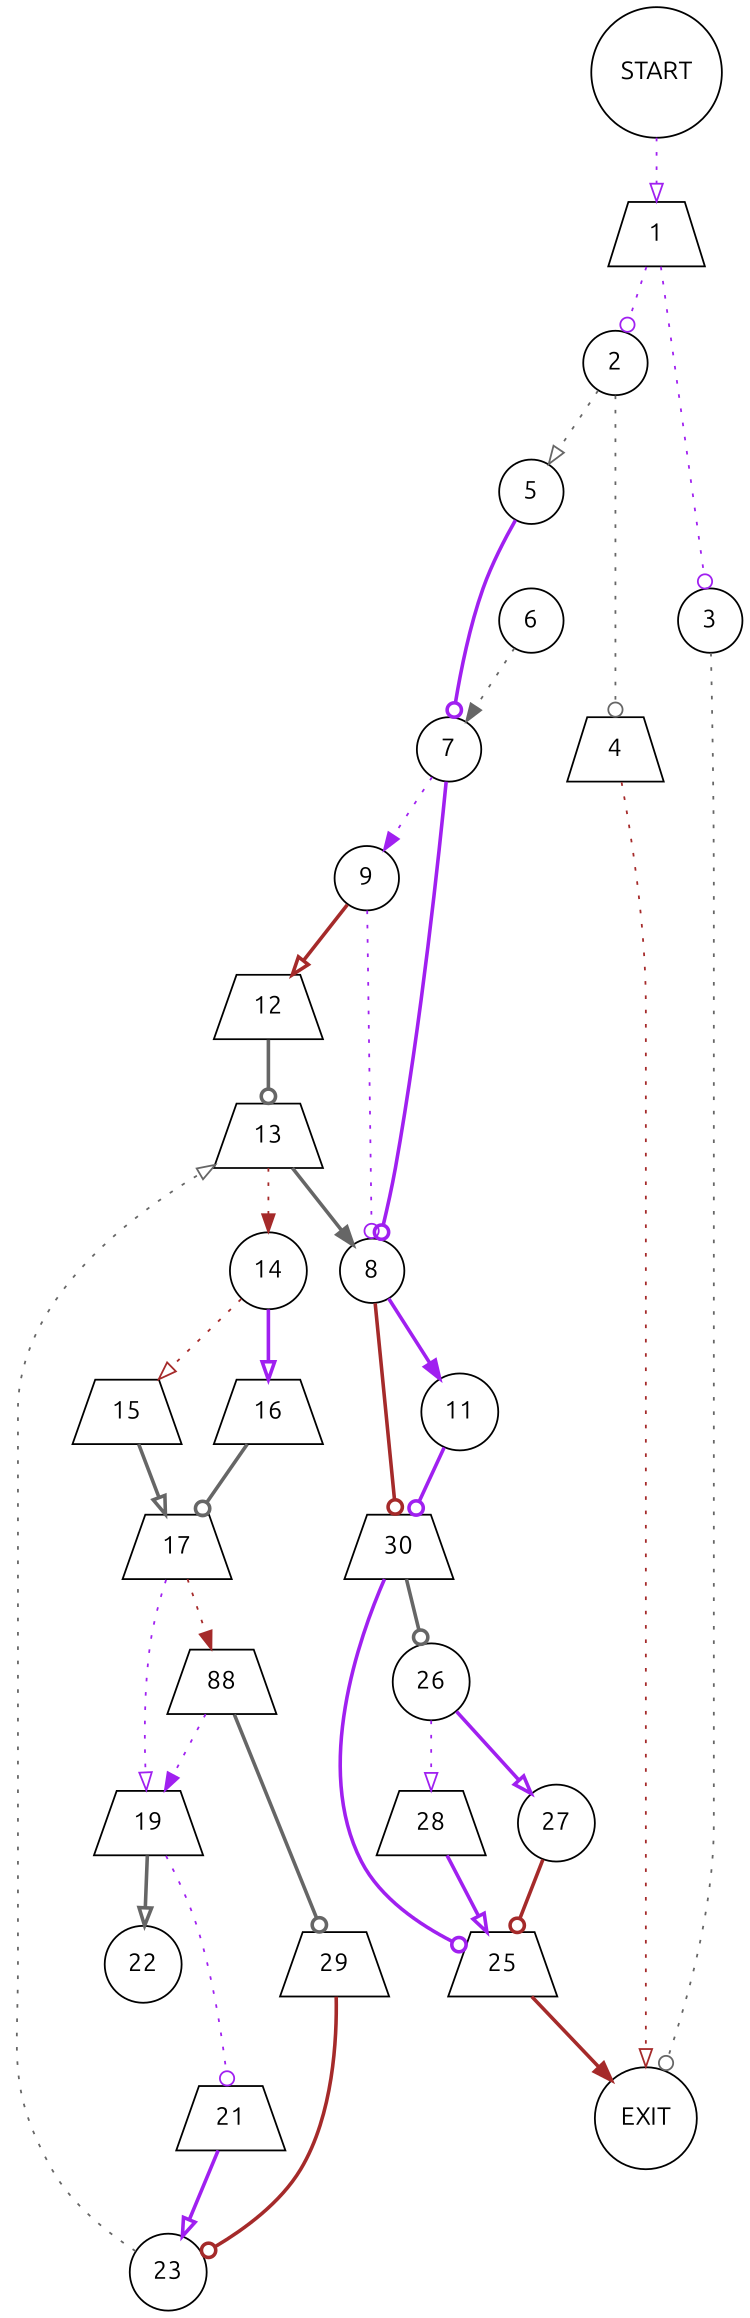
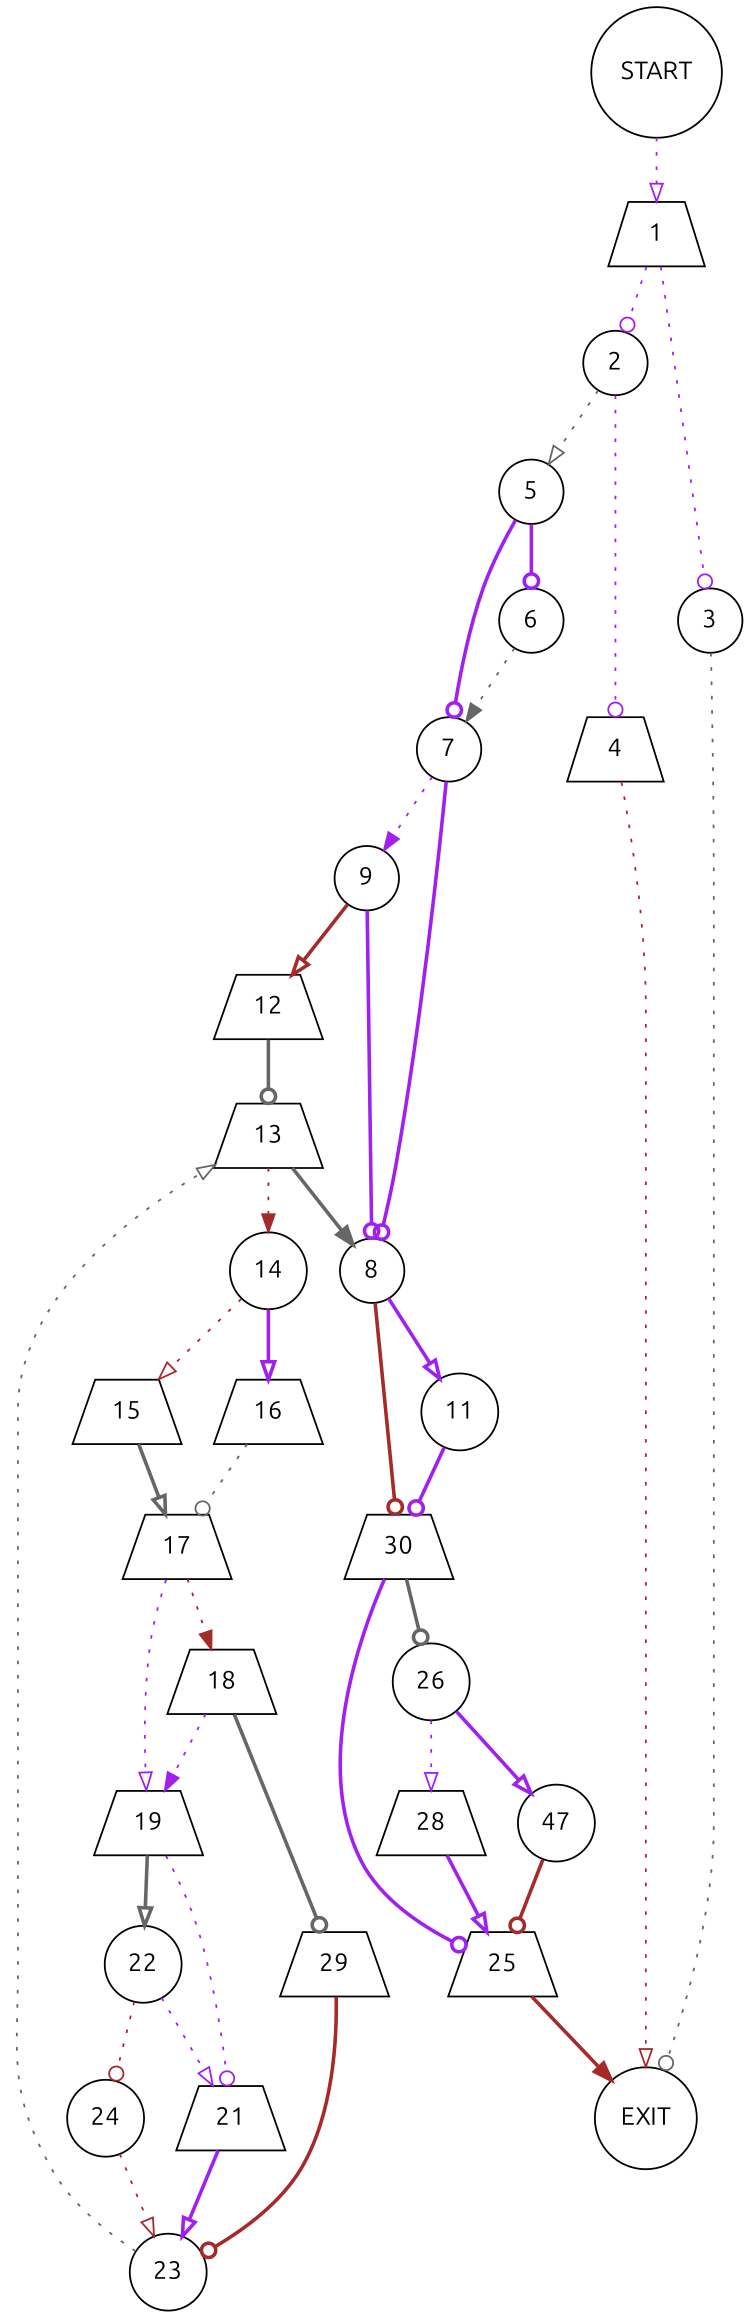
none -> (531, 549)
(615, 549) -> (615, 549)
(369, 1067) -> (369, 1067)
(409, 1331) -> (409, 1331)
(227, 1473) -> (227, 1473)
(222, 1682) -> (222, 1682)
(556, 1823) -> (556, 1823)
none -> (183, 2034)
none -> (106, 2118)
